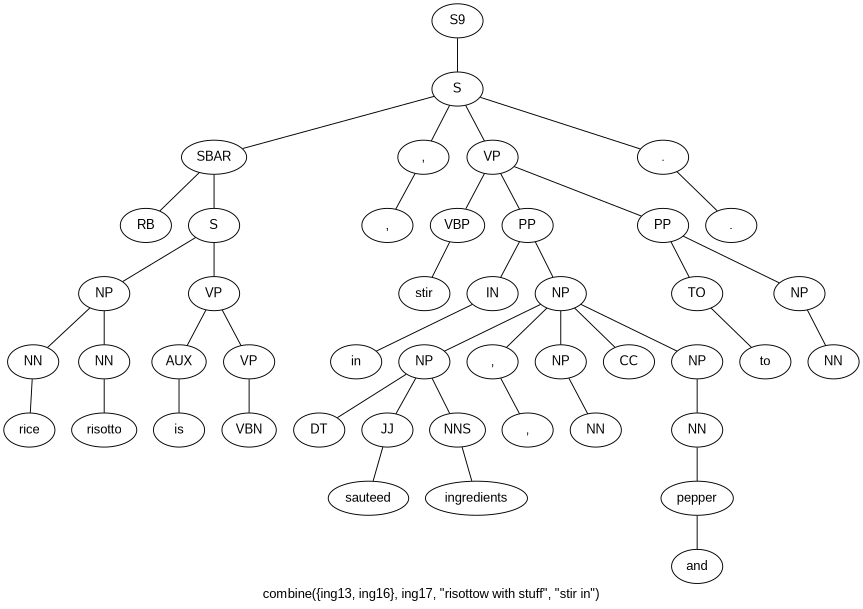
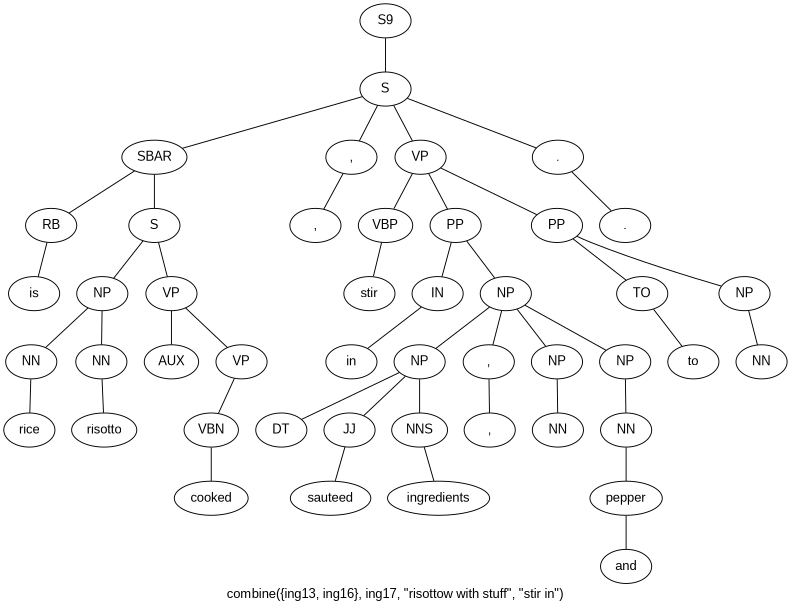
(629, 362) -> none
(179, 396) -> (43, 260)
none -> (211, 498)
